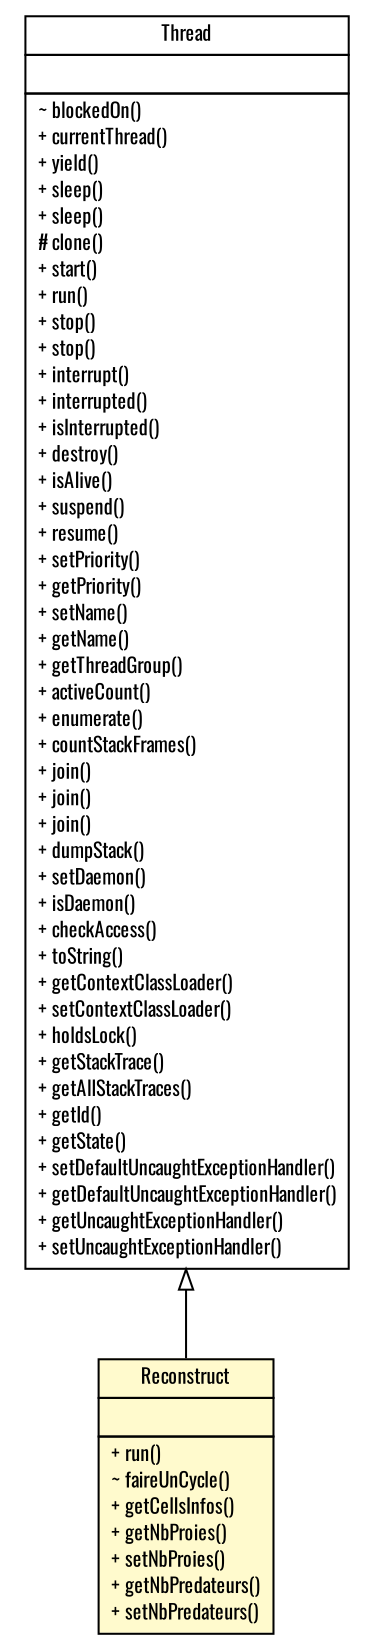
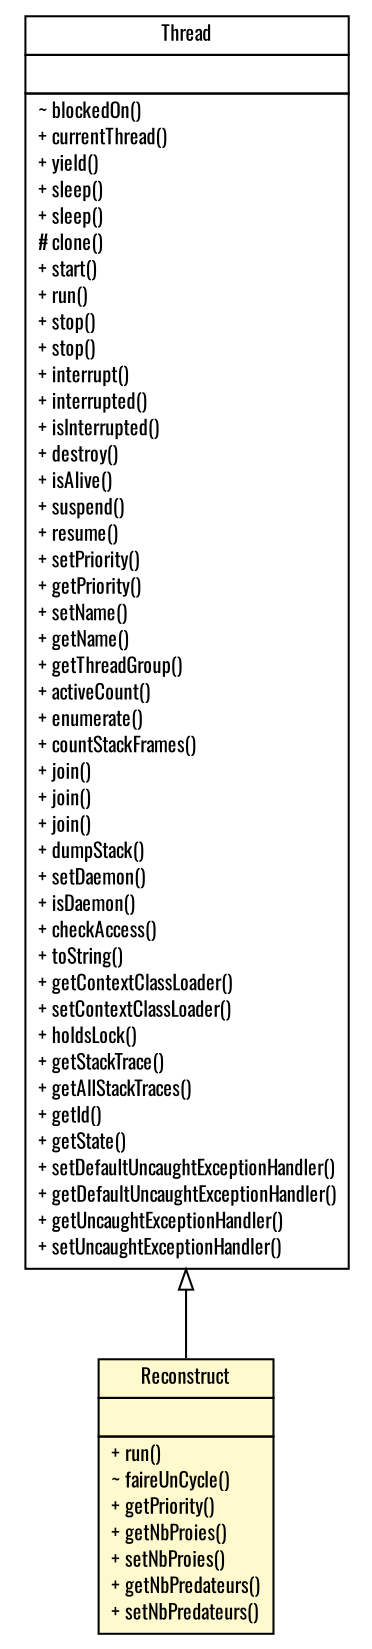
(173, 1508) -> (163, 1508)
